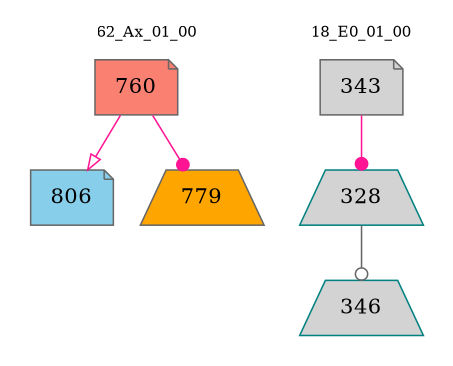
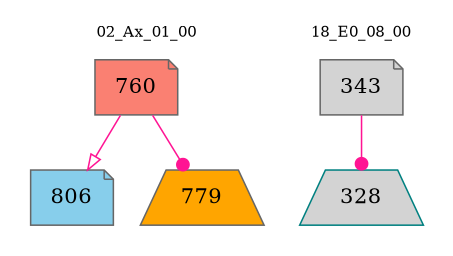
(147, 33) -> (147, 33)
(362, 33) -> (362, 33)
(362, 308) -> none
